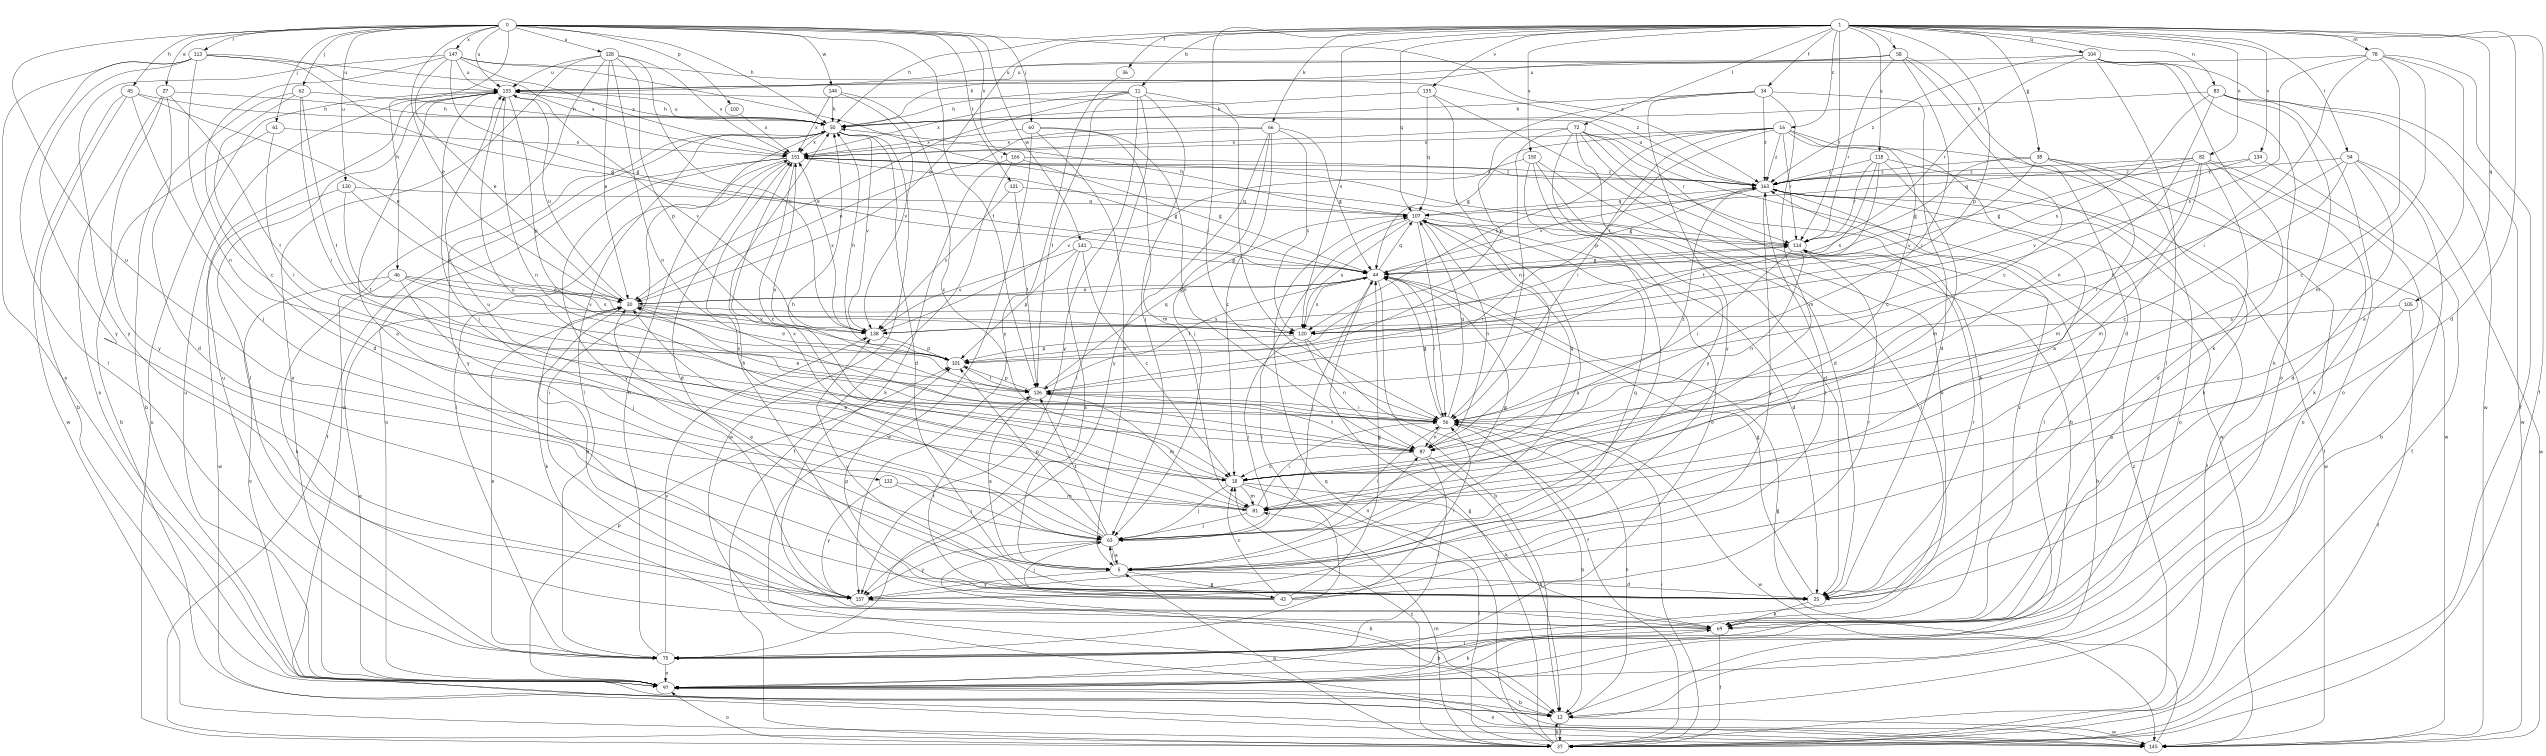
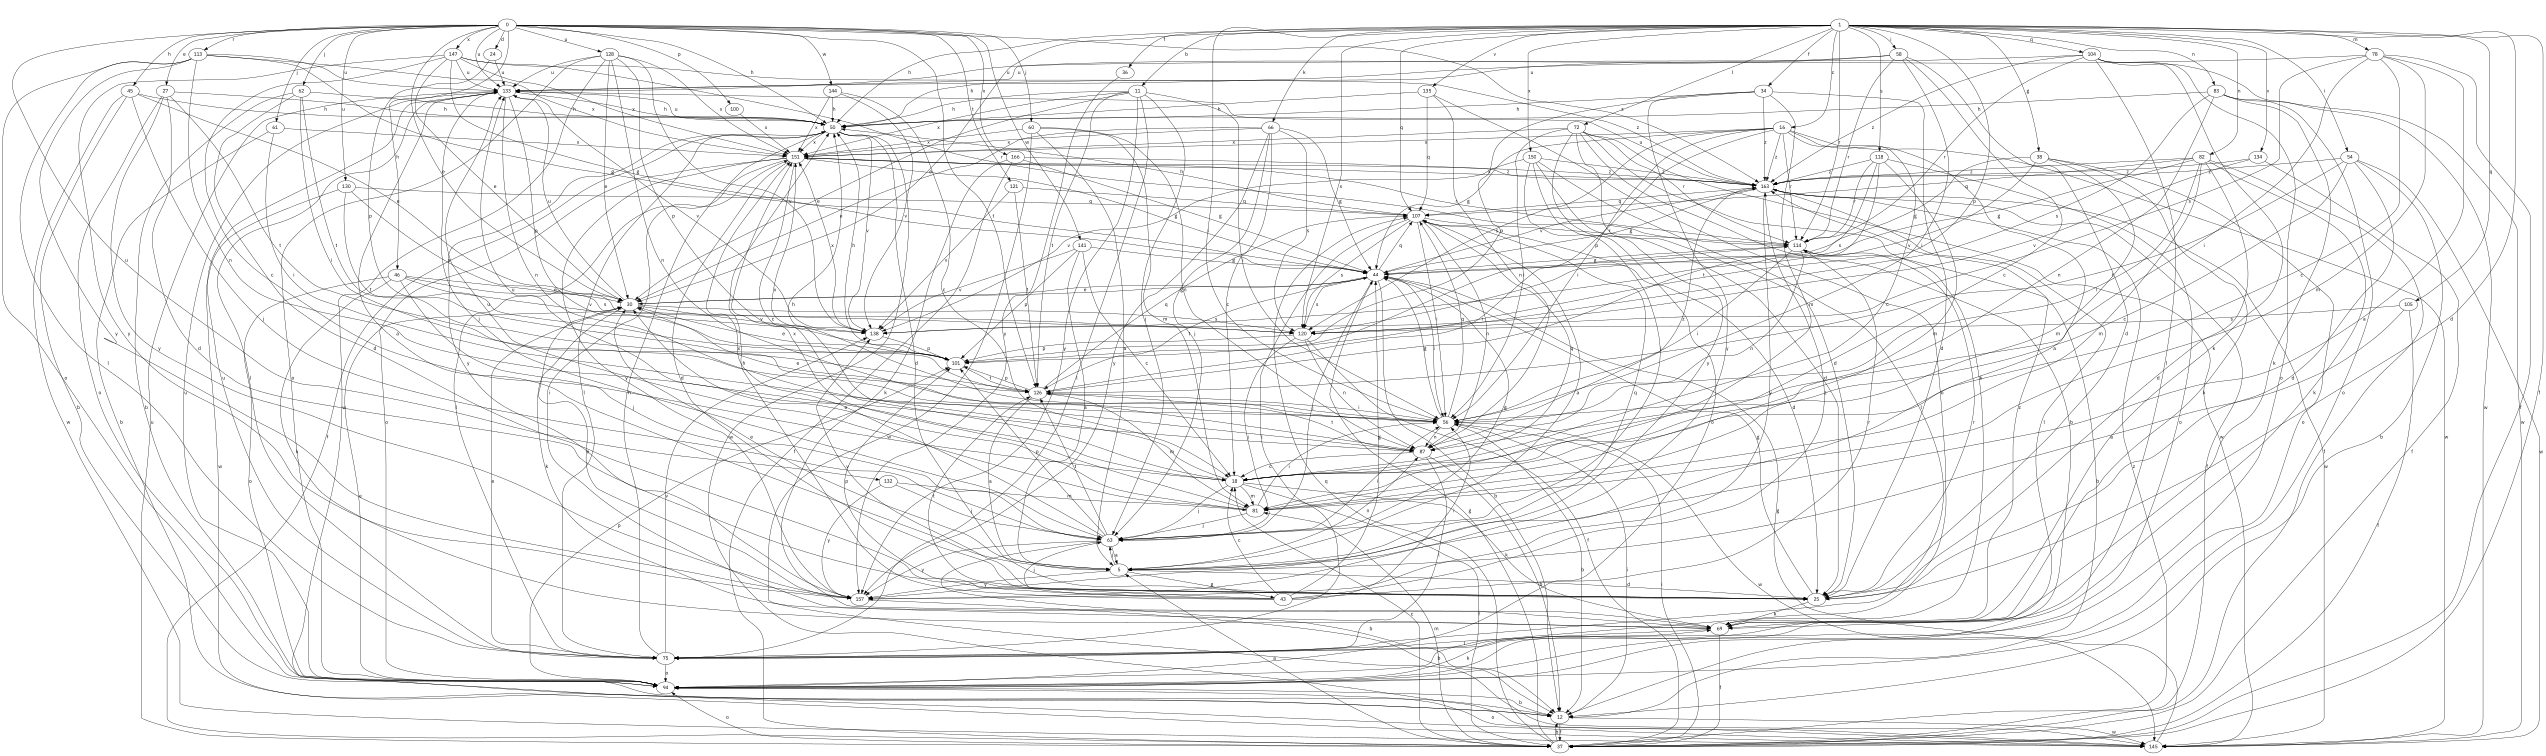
none -> (493, 55)
(1910, 167) -> (1647, 172)
(1627, 570) -> (1627, 570)
(666, 688) -> (666, 688)
